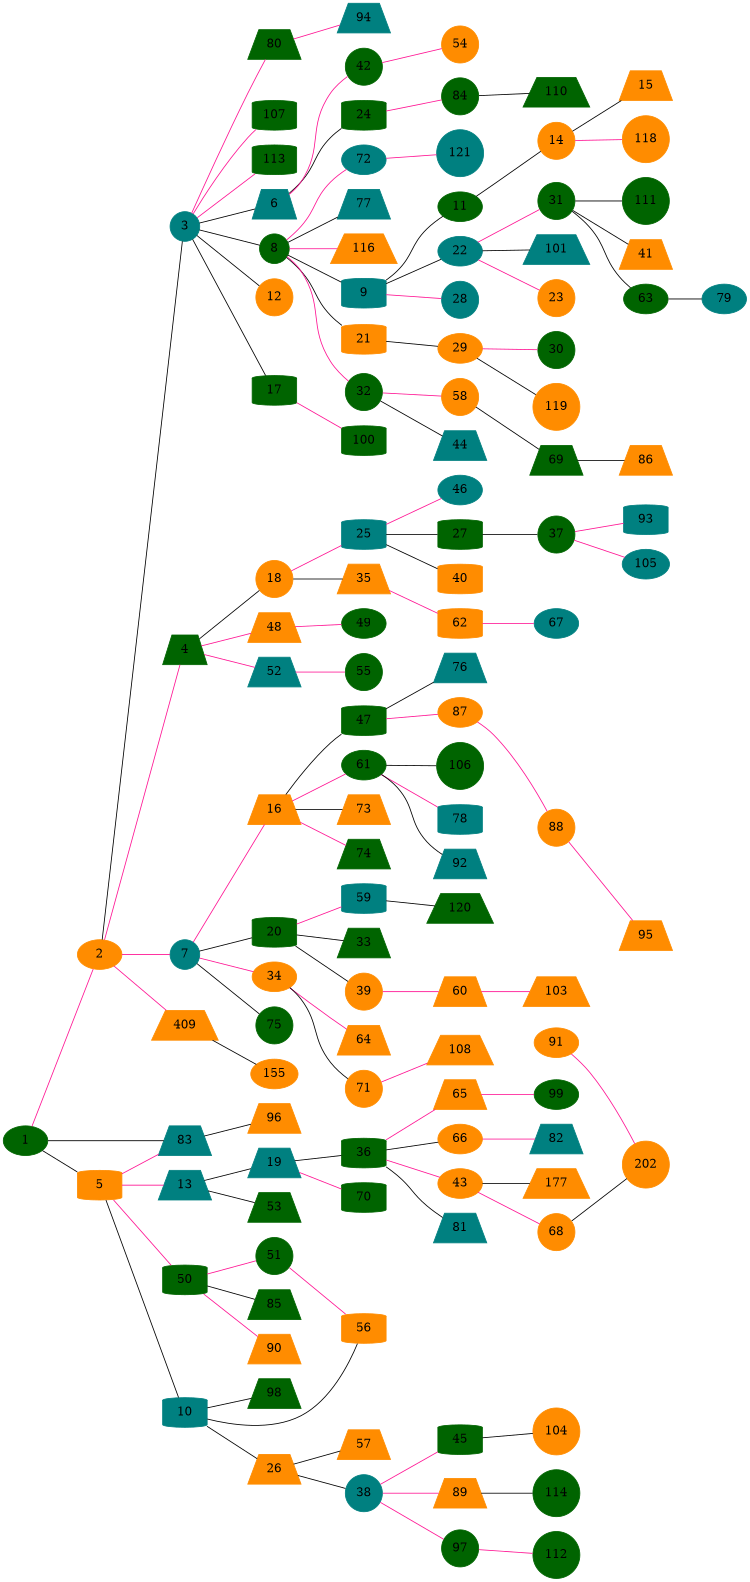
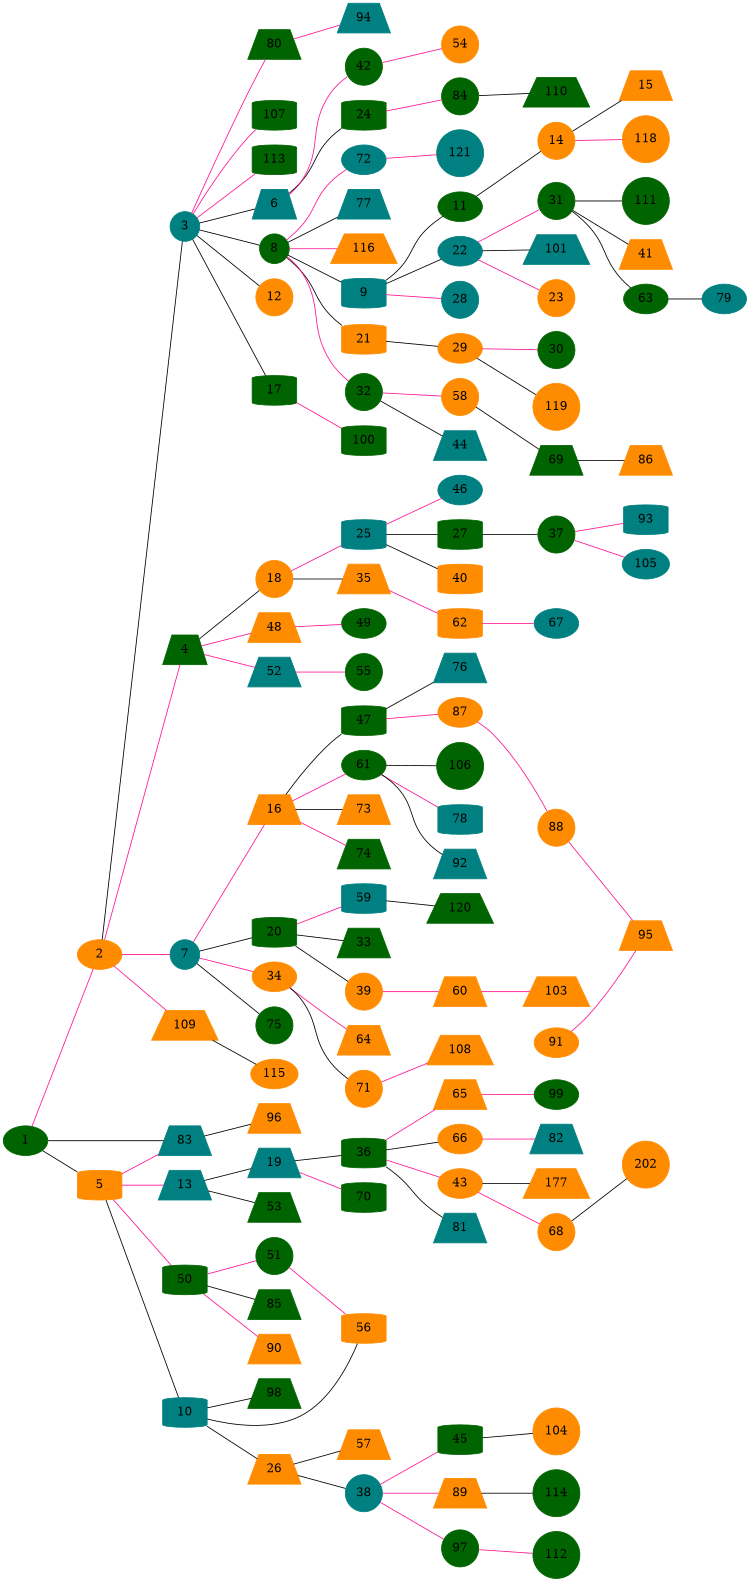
(185, 1025) -> (185, 1025)
(274, 1074) -> (274, 1074)
(607, 1096) -> (606, 993)
